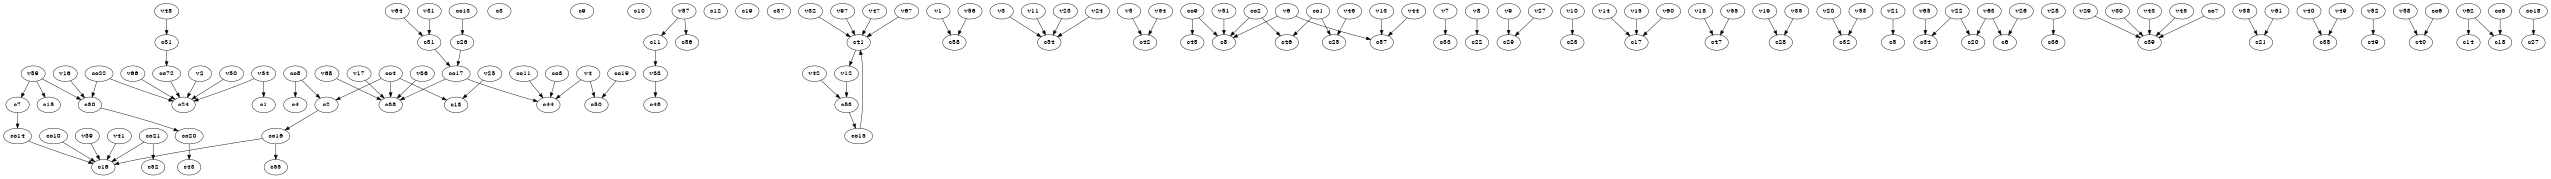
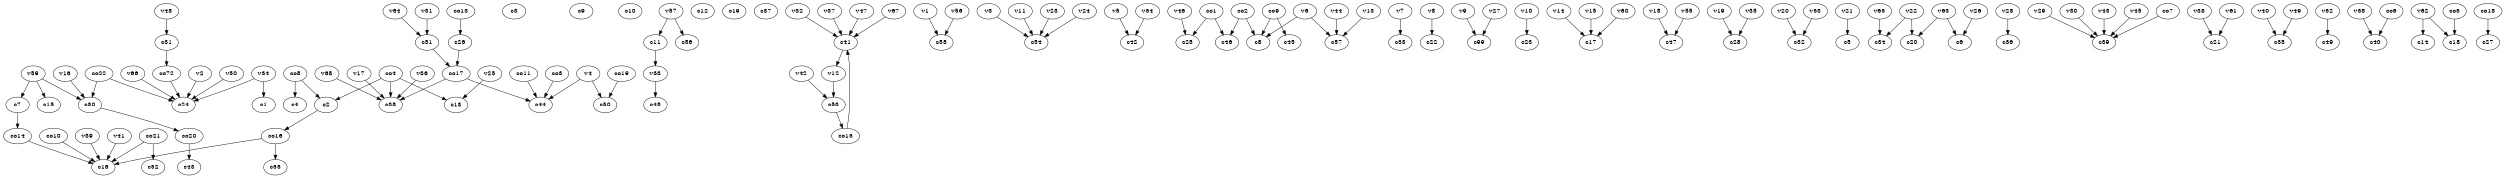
(843, 11) -> (830, 11)
(1224, 11) -> none
(1509, 42) -> (1479, 42)
